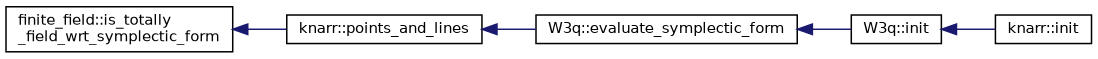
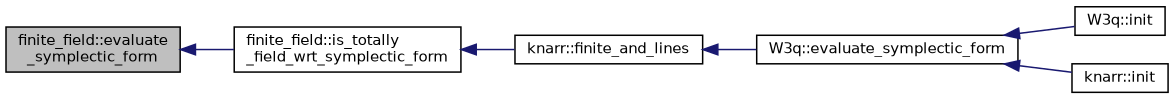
(384, 29) -> (609, 50)
(976, 29) -> (1046, 69)
none -> (93, 50)
